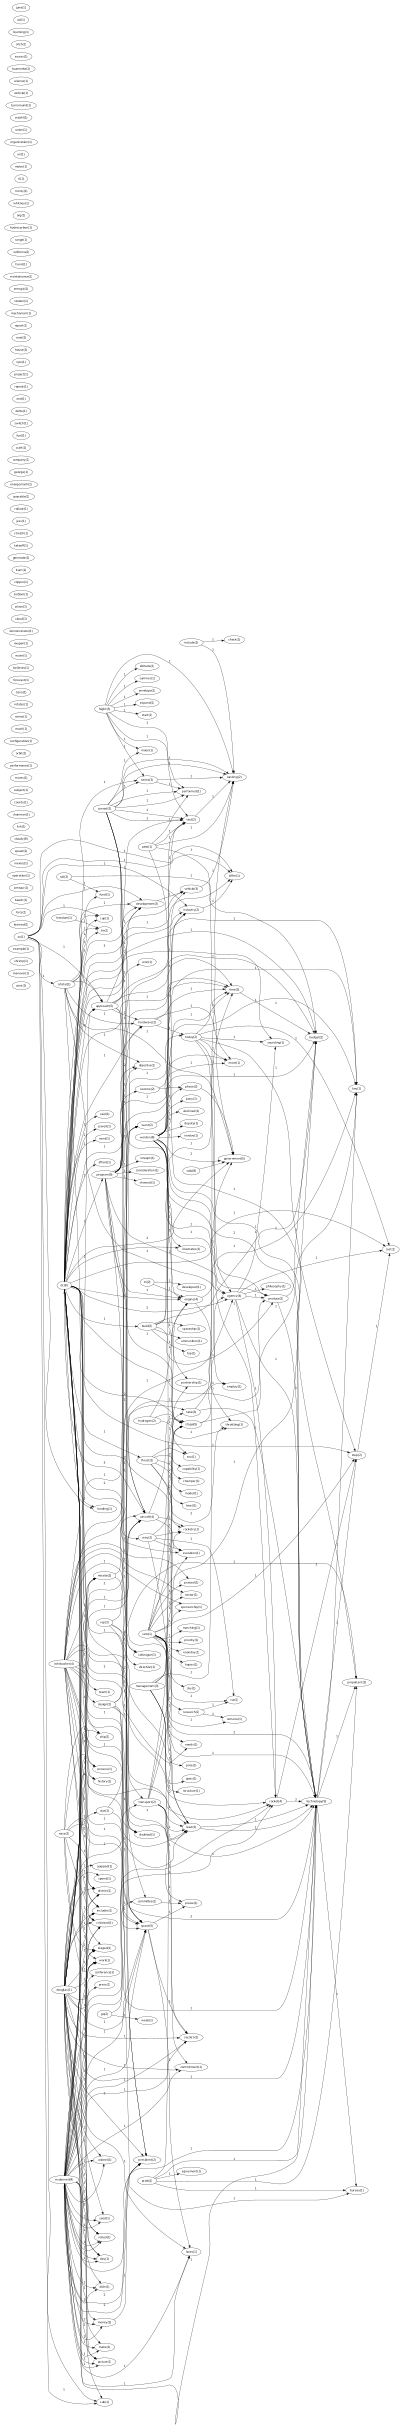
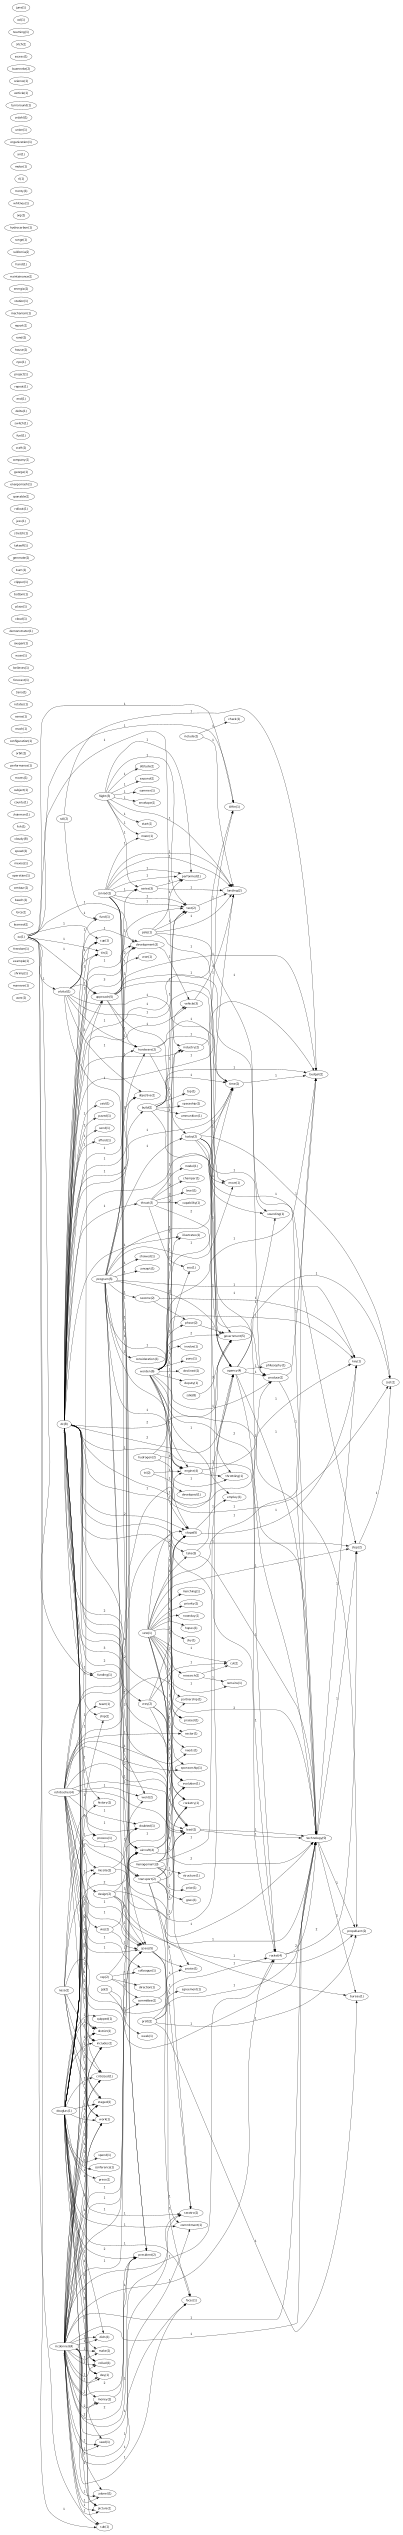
(85, 923) -> (62, 943)
(174, 1072) -> none
(82, 1231) -> none
